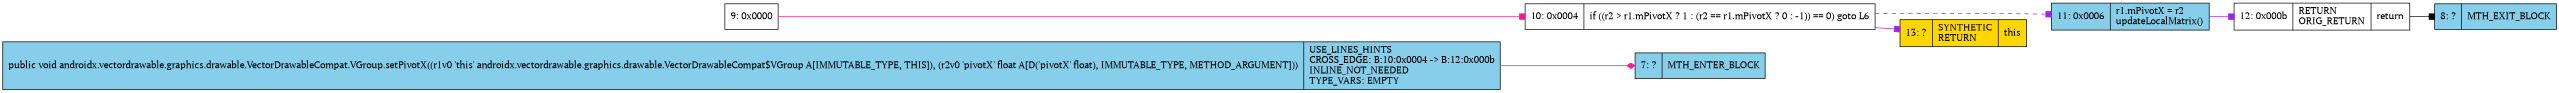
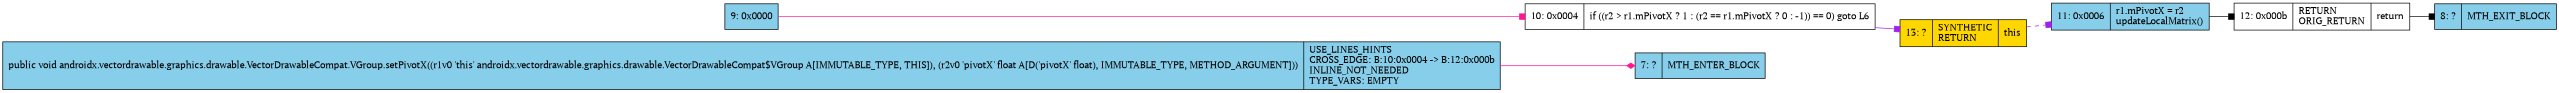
(1960, 13) -> (2035, 26)
(751, 17) -> (751, 17)
(2218, 17) -> (2218, 17)
